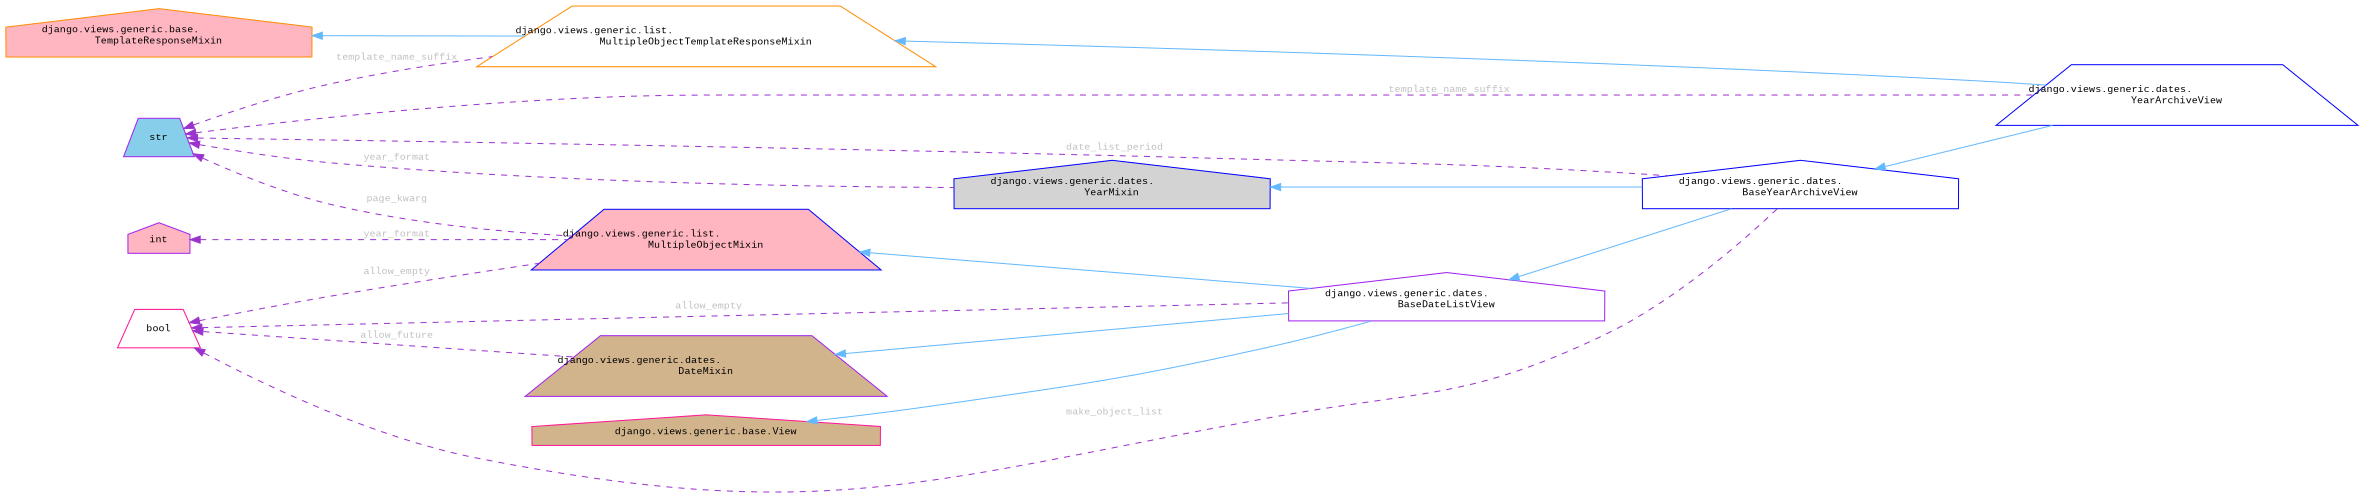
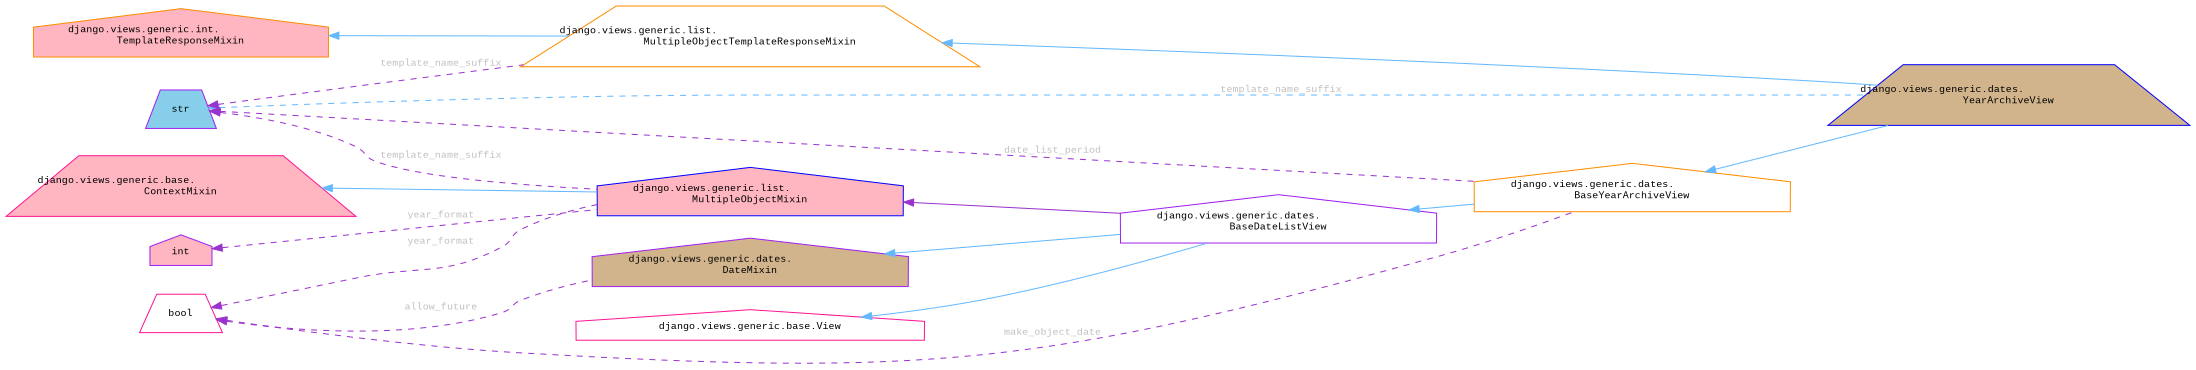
(159, 35) -> (181, 35)
(1114, 95) -> (1042, 95)
(2177, 95) -> (2009, 95)
none -> (181, 186)
(1112, 187) -> none
(1800, 187) -> (1632, 190)
(394, 199) -> (438, 155)
(706, 240) -> (750, 194)
(394, 271) -> (438, 241)
(1090, 271) -> (1017, 208)
(745, 315) -> none
(706, 366) -> (750, 265)
(1112, 412) -> (1050, 332)
(706, 432) -> (750, 327)
